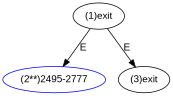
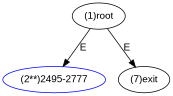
(99, 16) -> (99, 16)
(144, 80) -> (144, 80)
